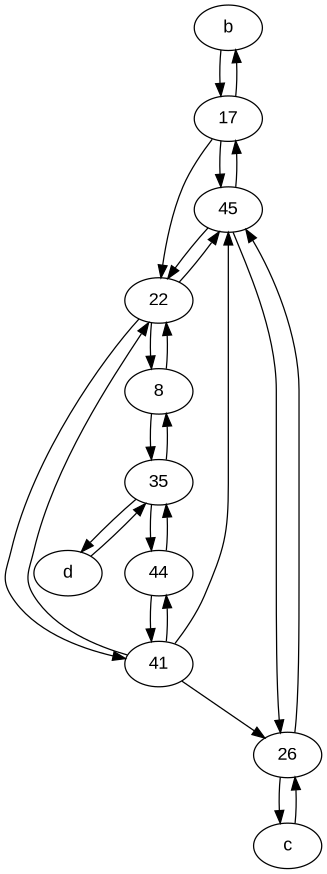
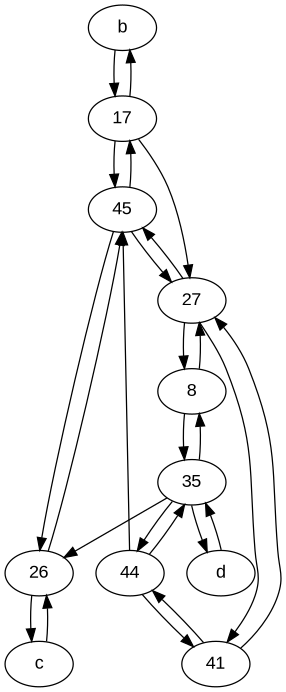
(159, 300) -> (192, 300)
(228, 450) -> (126, 398)
(218, 706) -> (121, 525)
